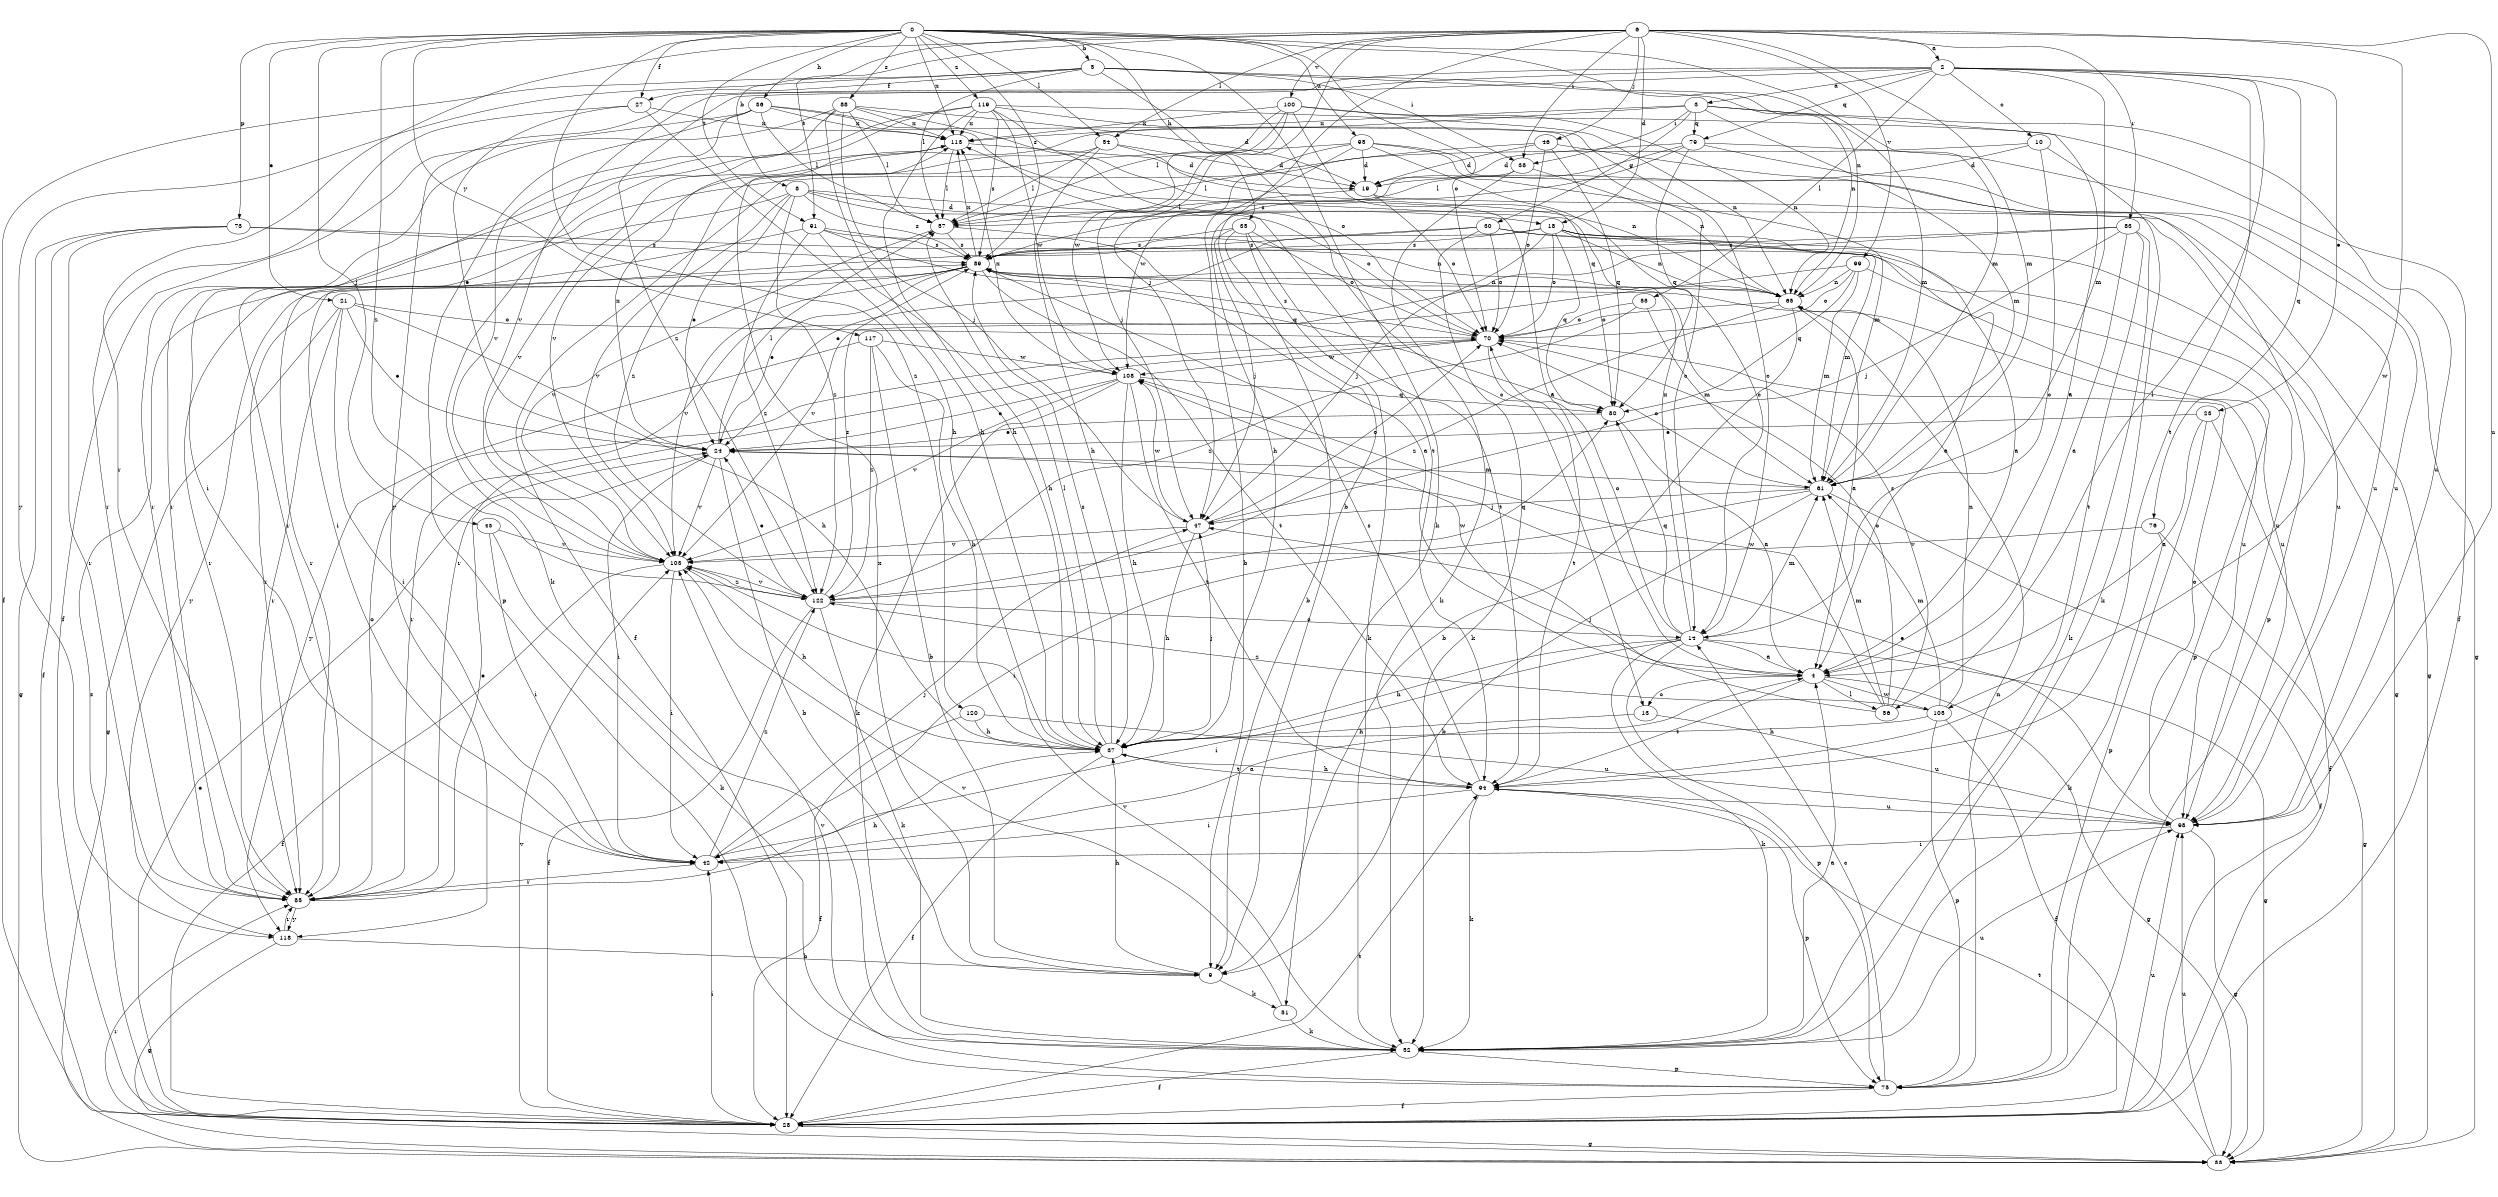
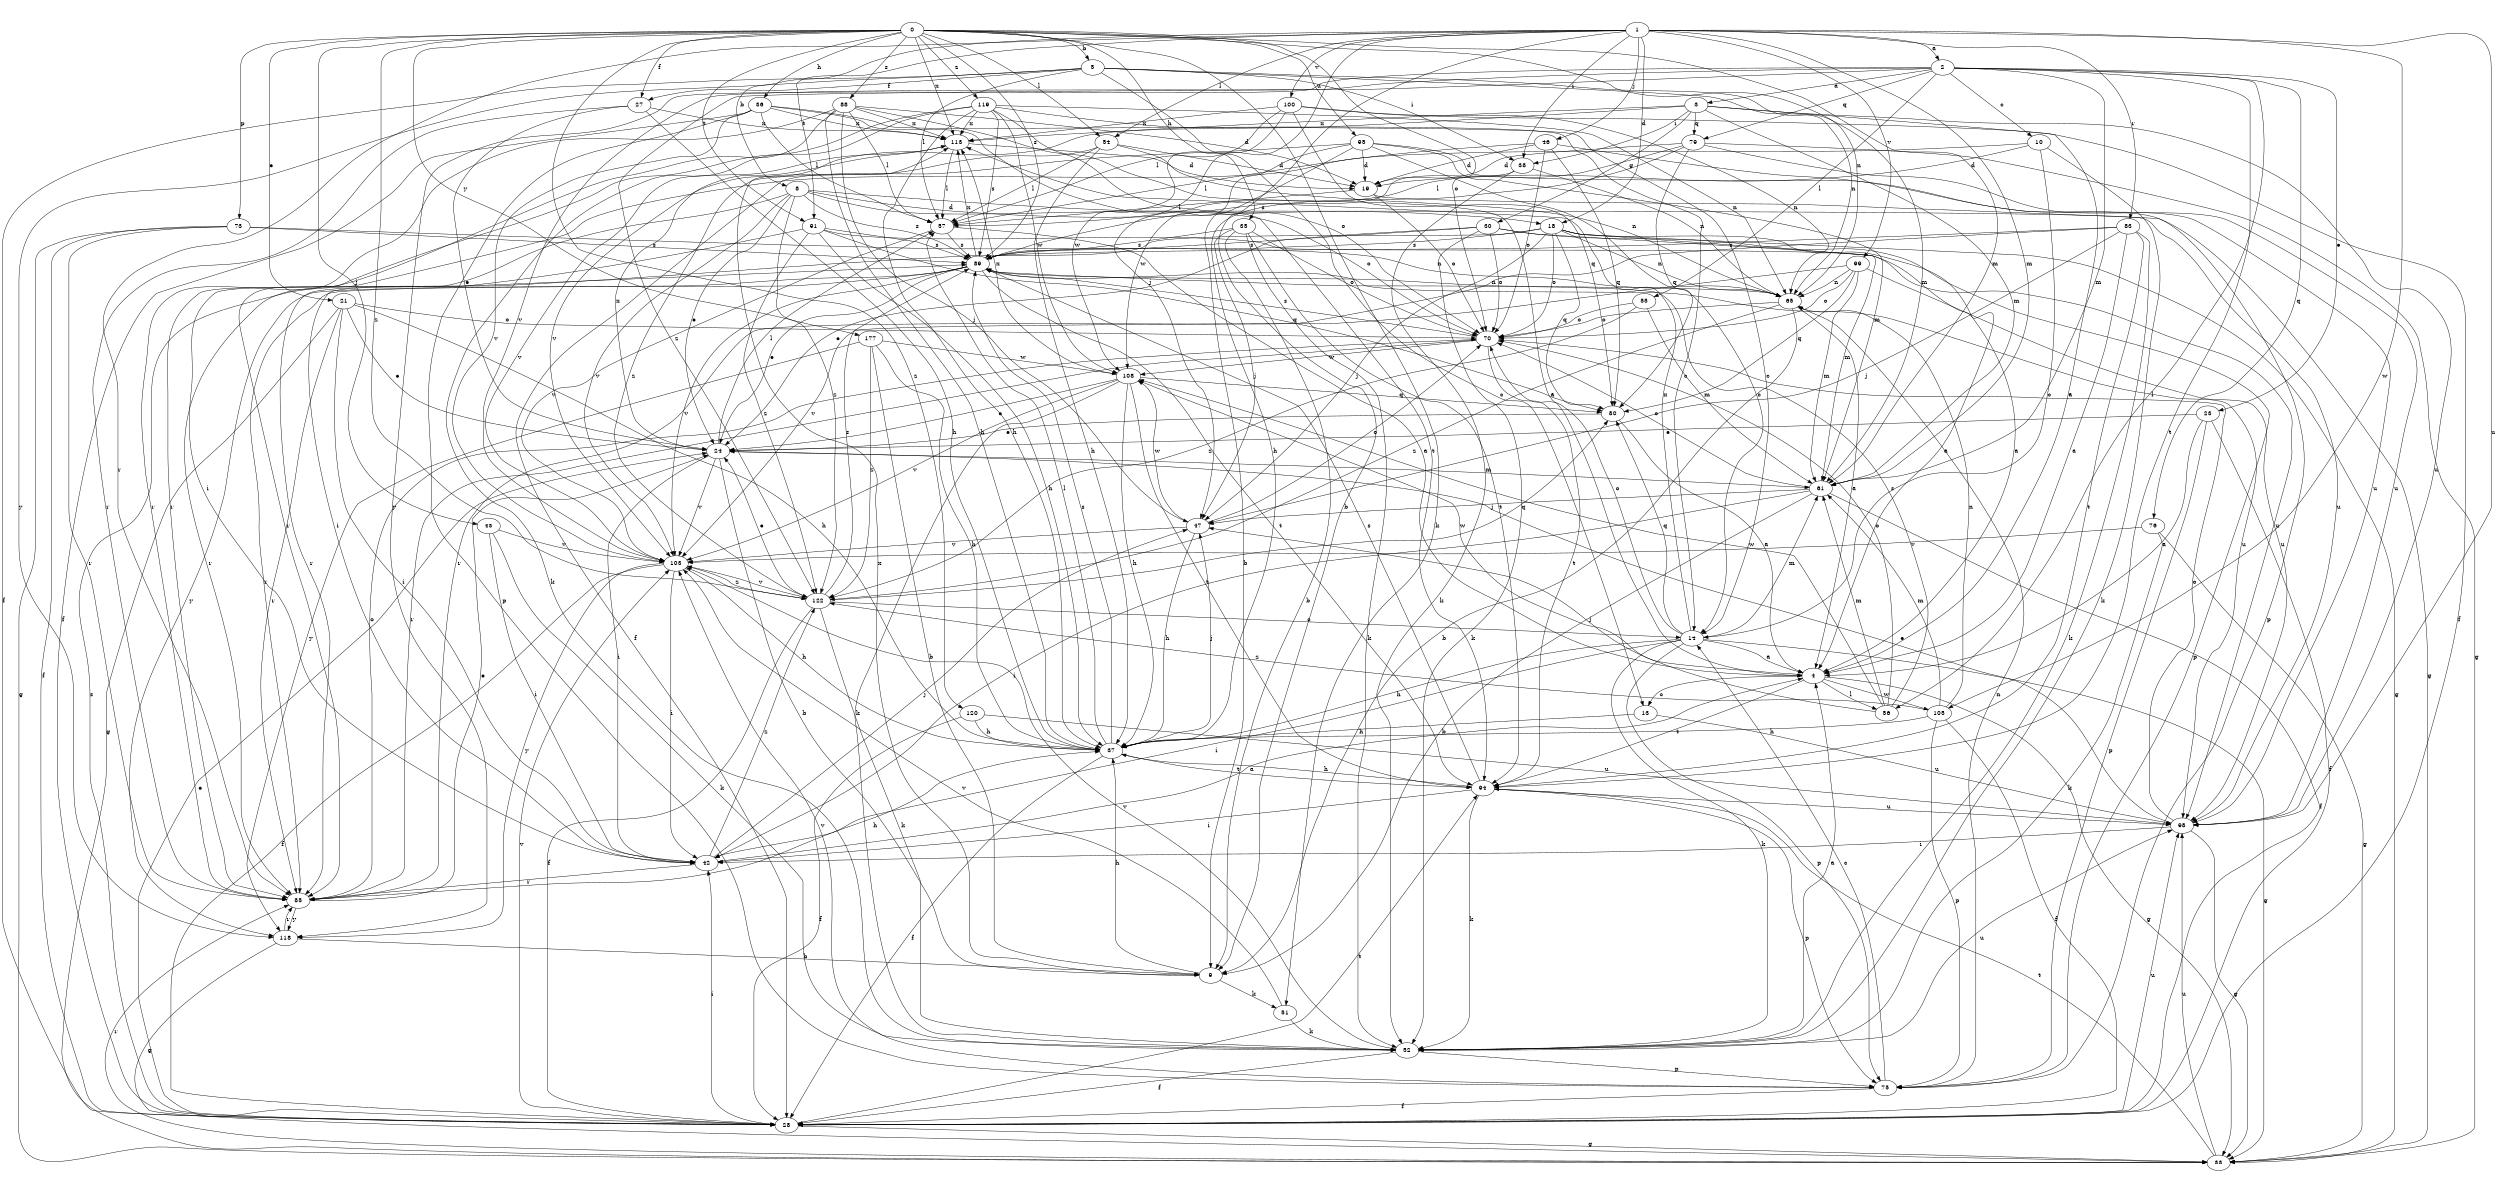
(1637, 30) -> (1637, 30)
(1101, 259) -> none
(871, 339) -> (871, 339)
none -> (508, 809)
